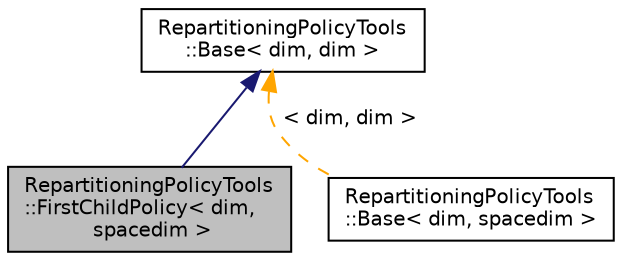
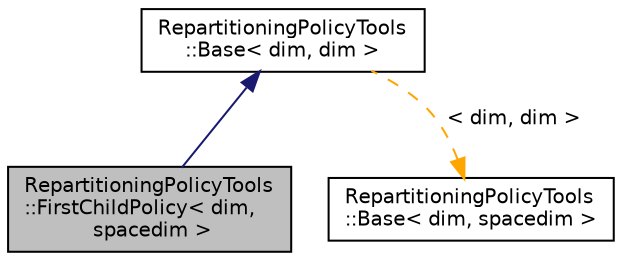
(289, 145) -> (424, 106)
